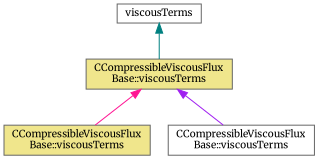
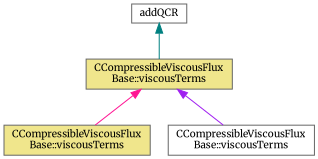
(159, 14) -> (159, 14)
